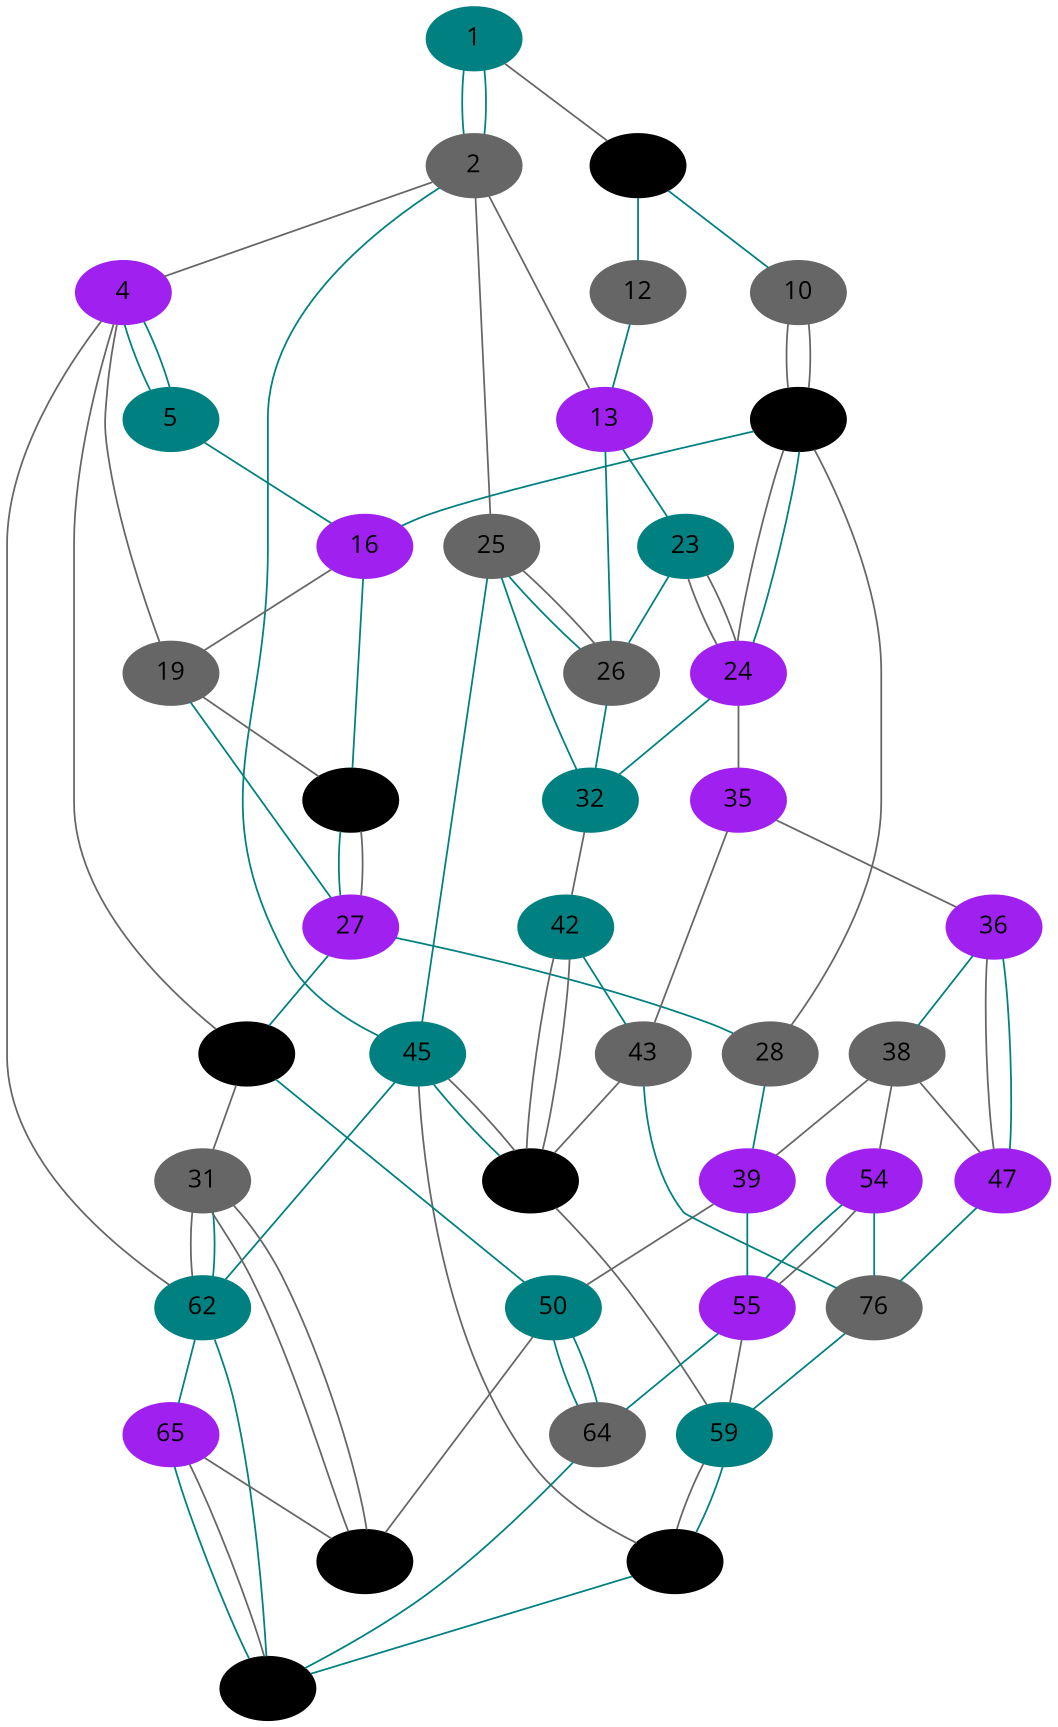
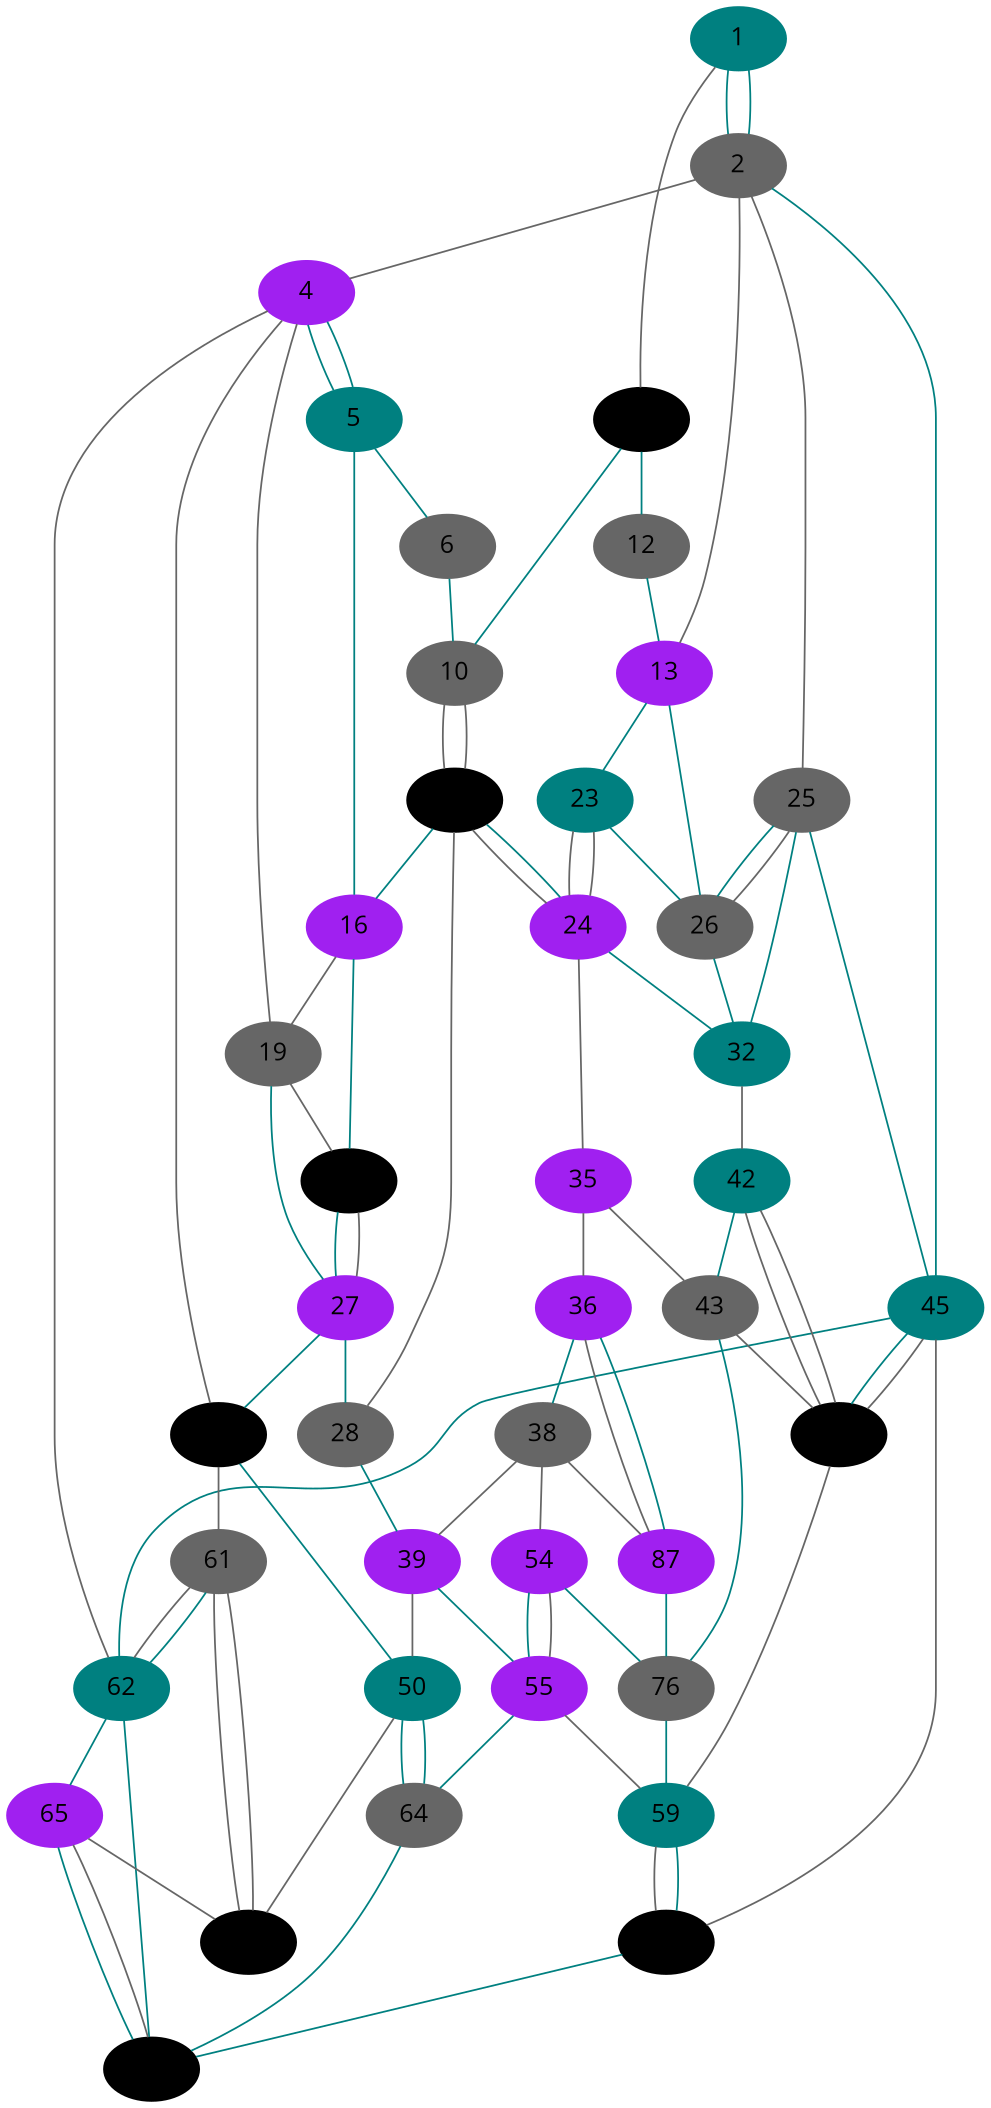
none -> (448, 546)
(203, 1181) -> (219, 1562)
(1003, 1181) -> (666, 1562)
